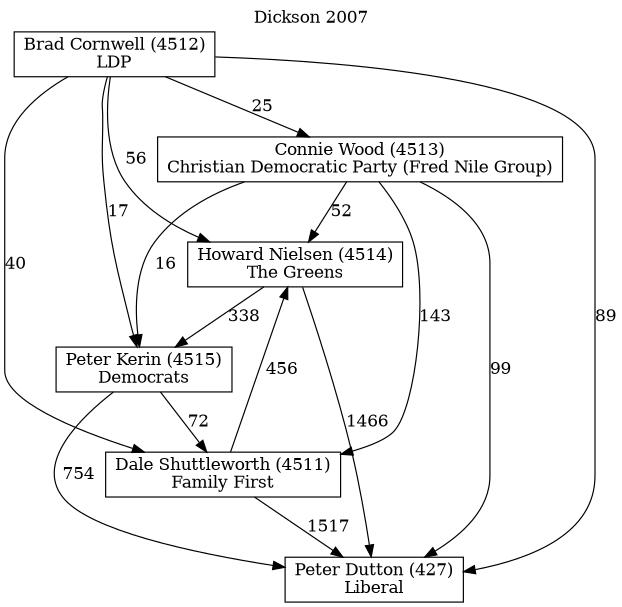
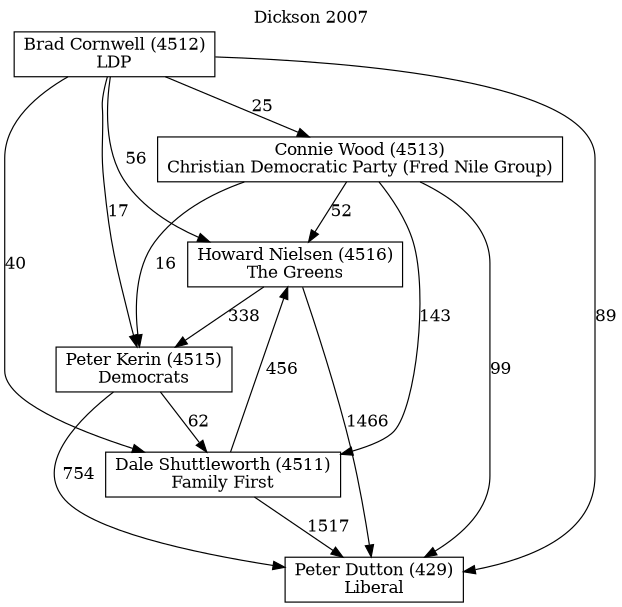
(295, 264) -> (295, 264)
(199, 422) -> (199, 422)
(374, 580) -> (374, 580)
